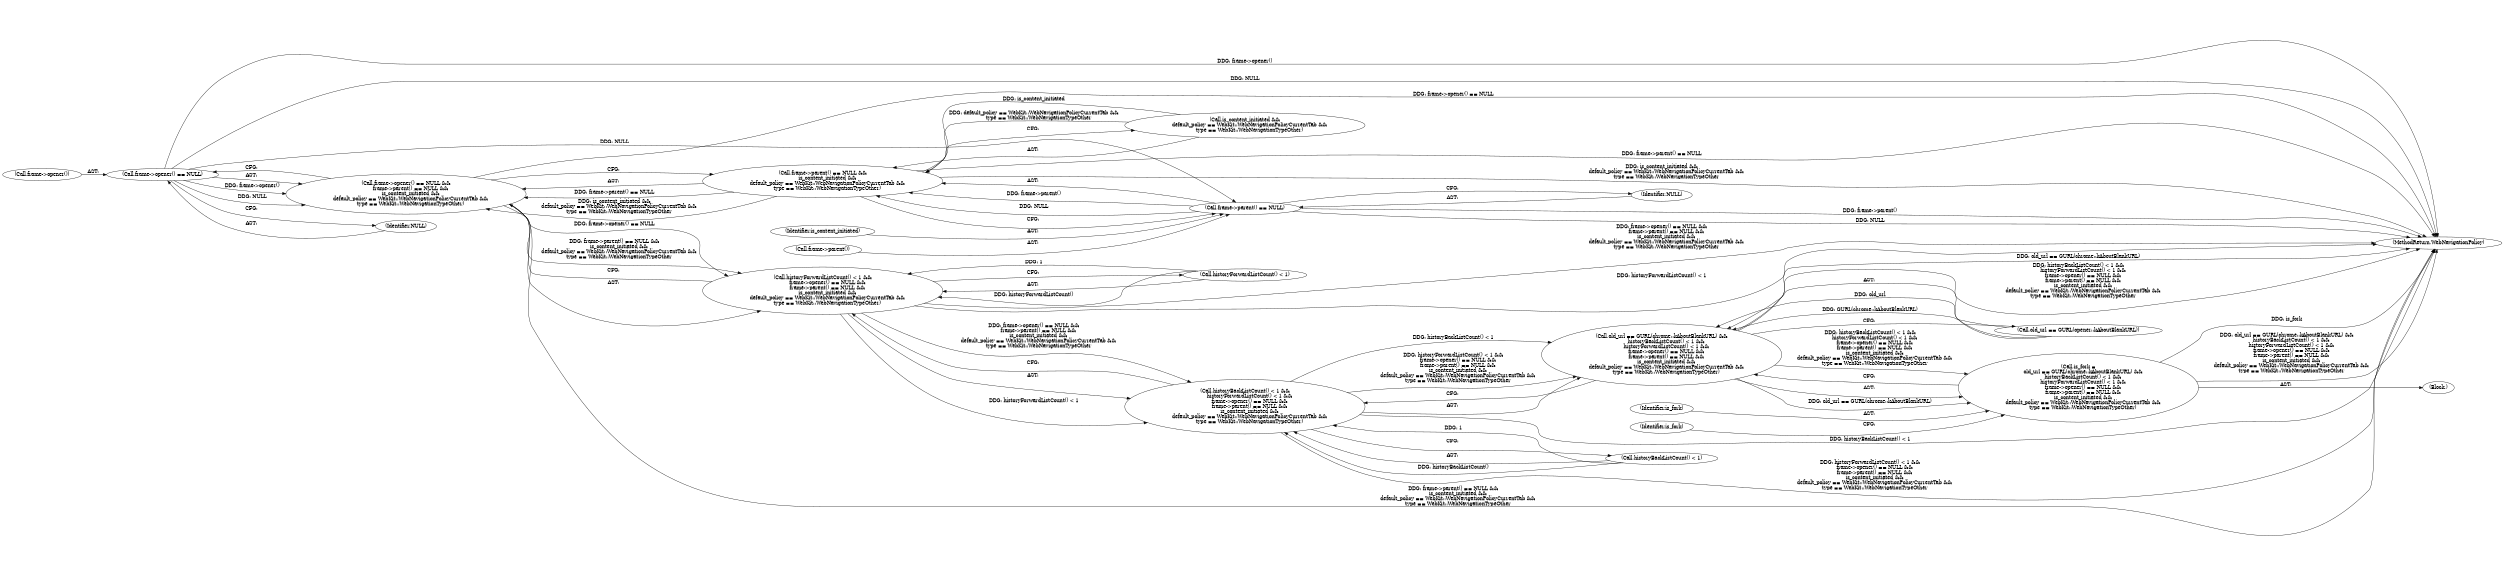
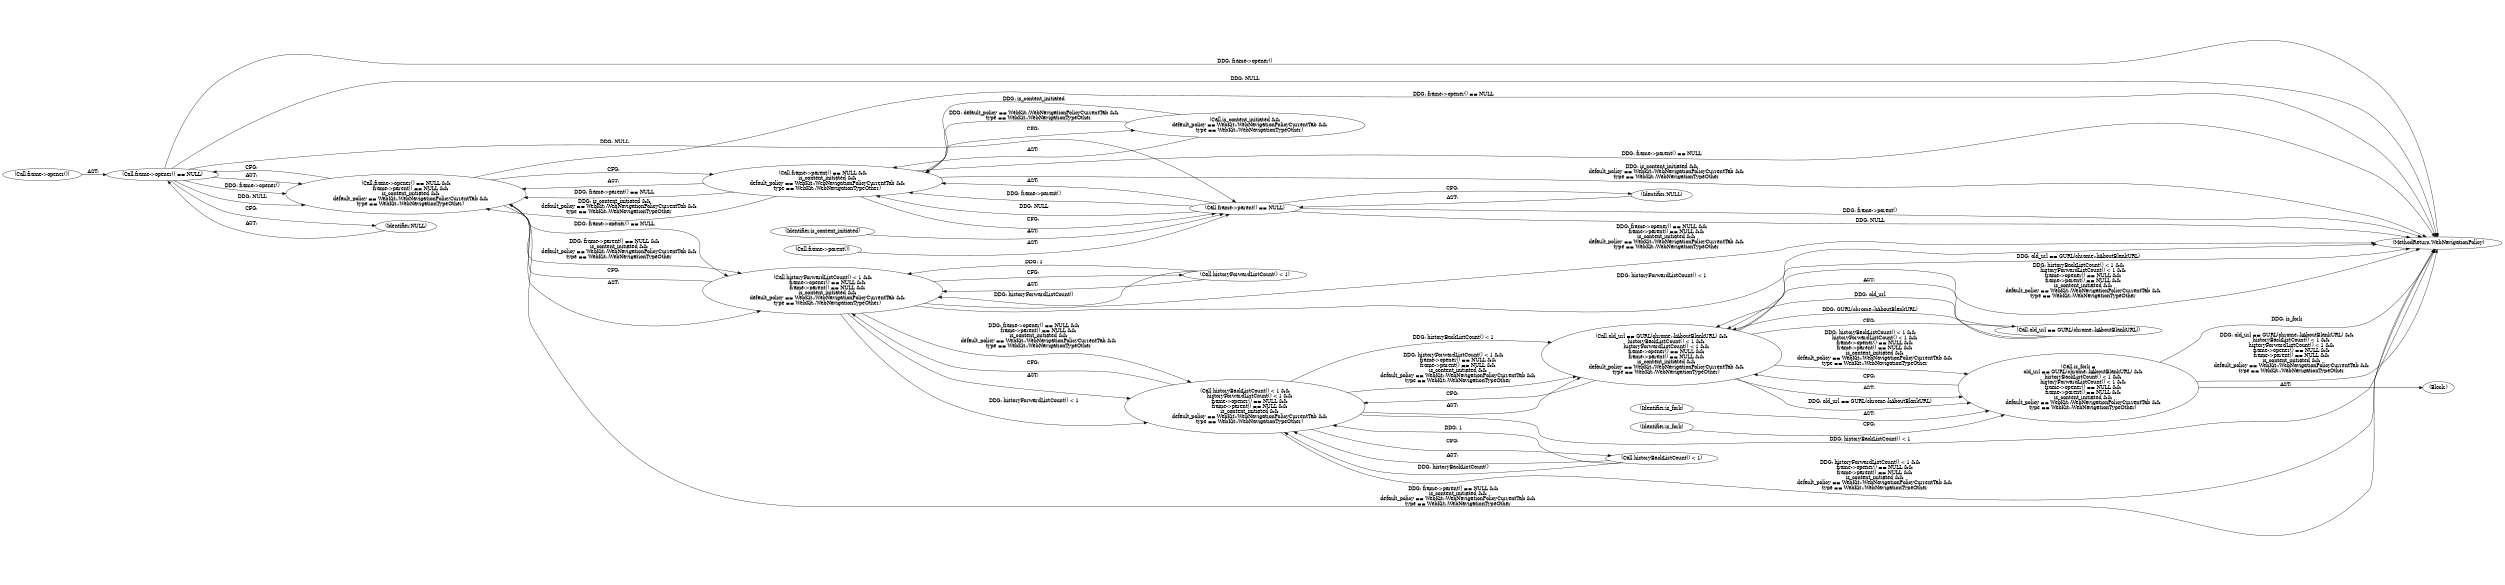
(2078, 331) -> (2078, 331)
